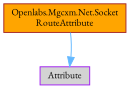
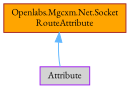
(71, 45) -> (59, 54)
